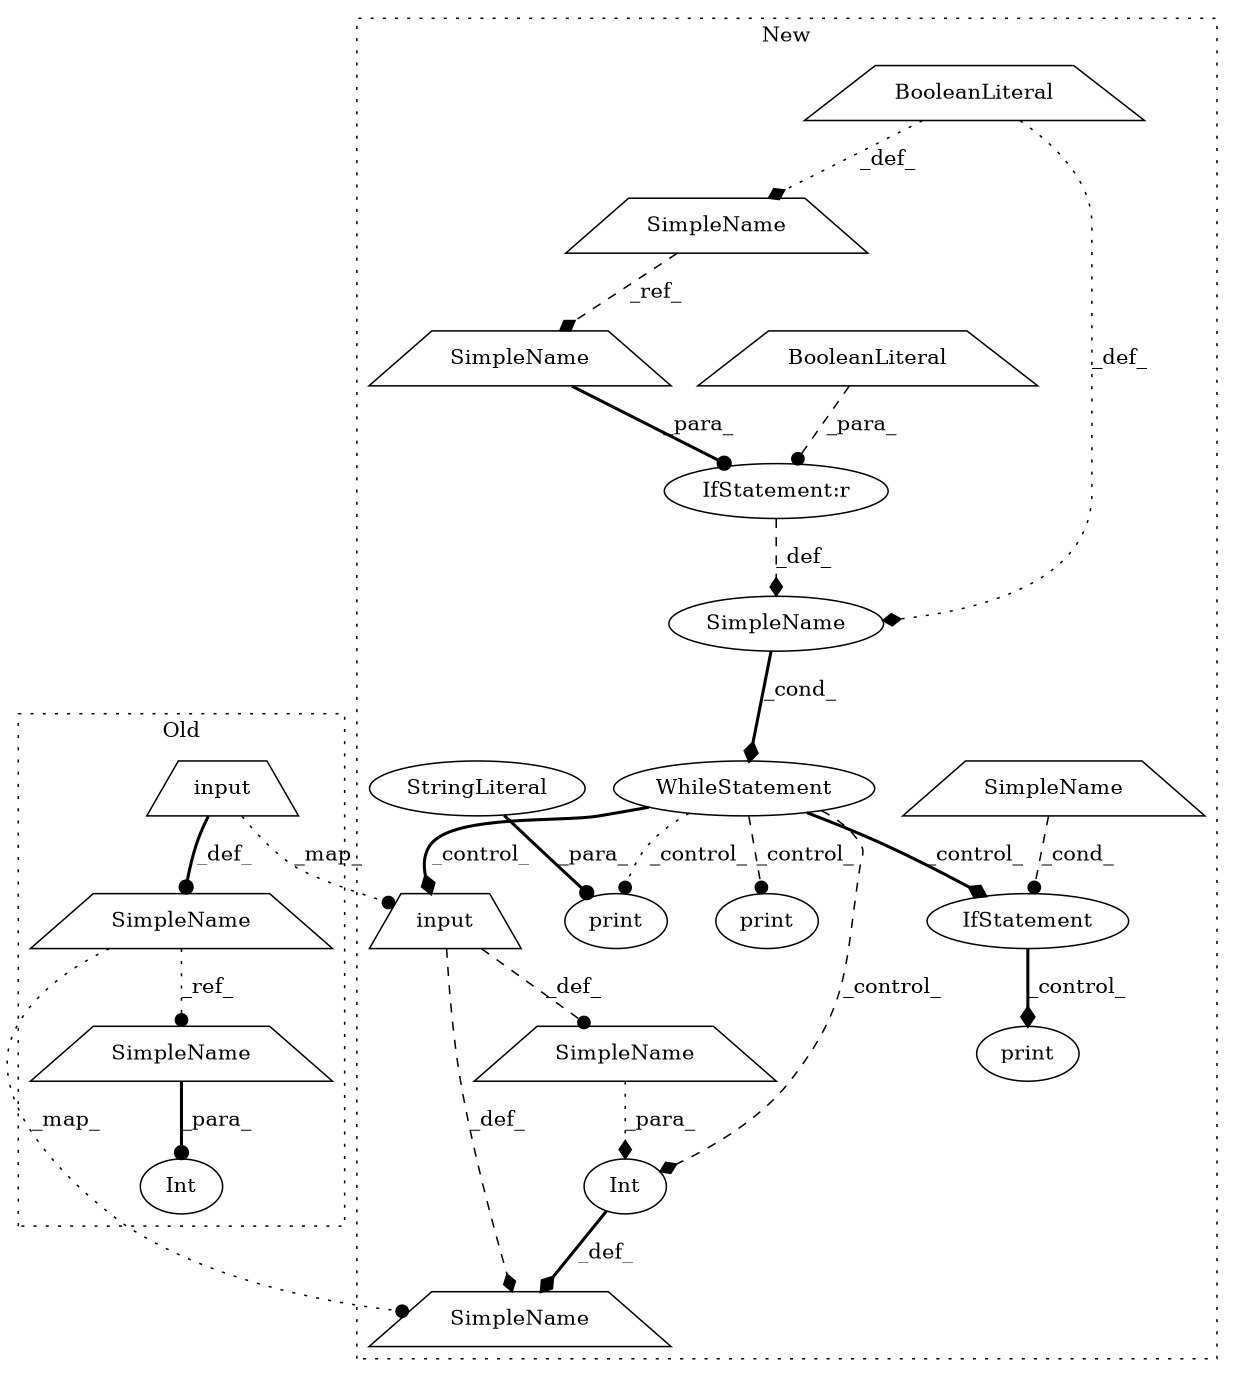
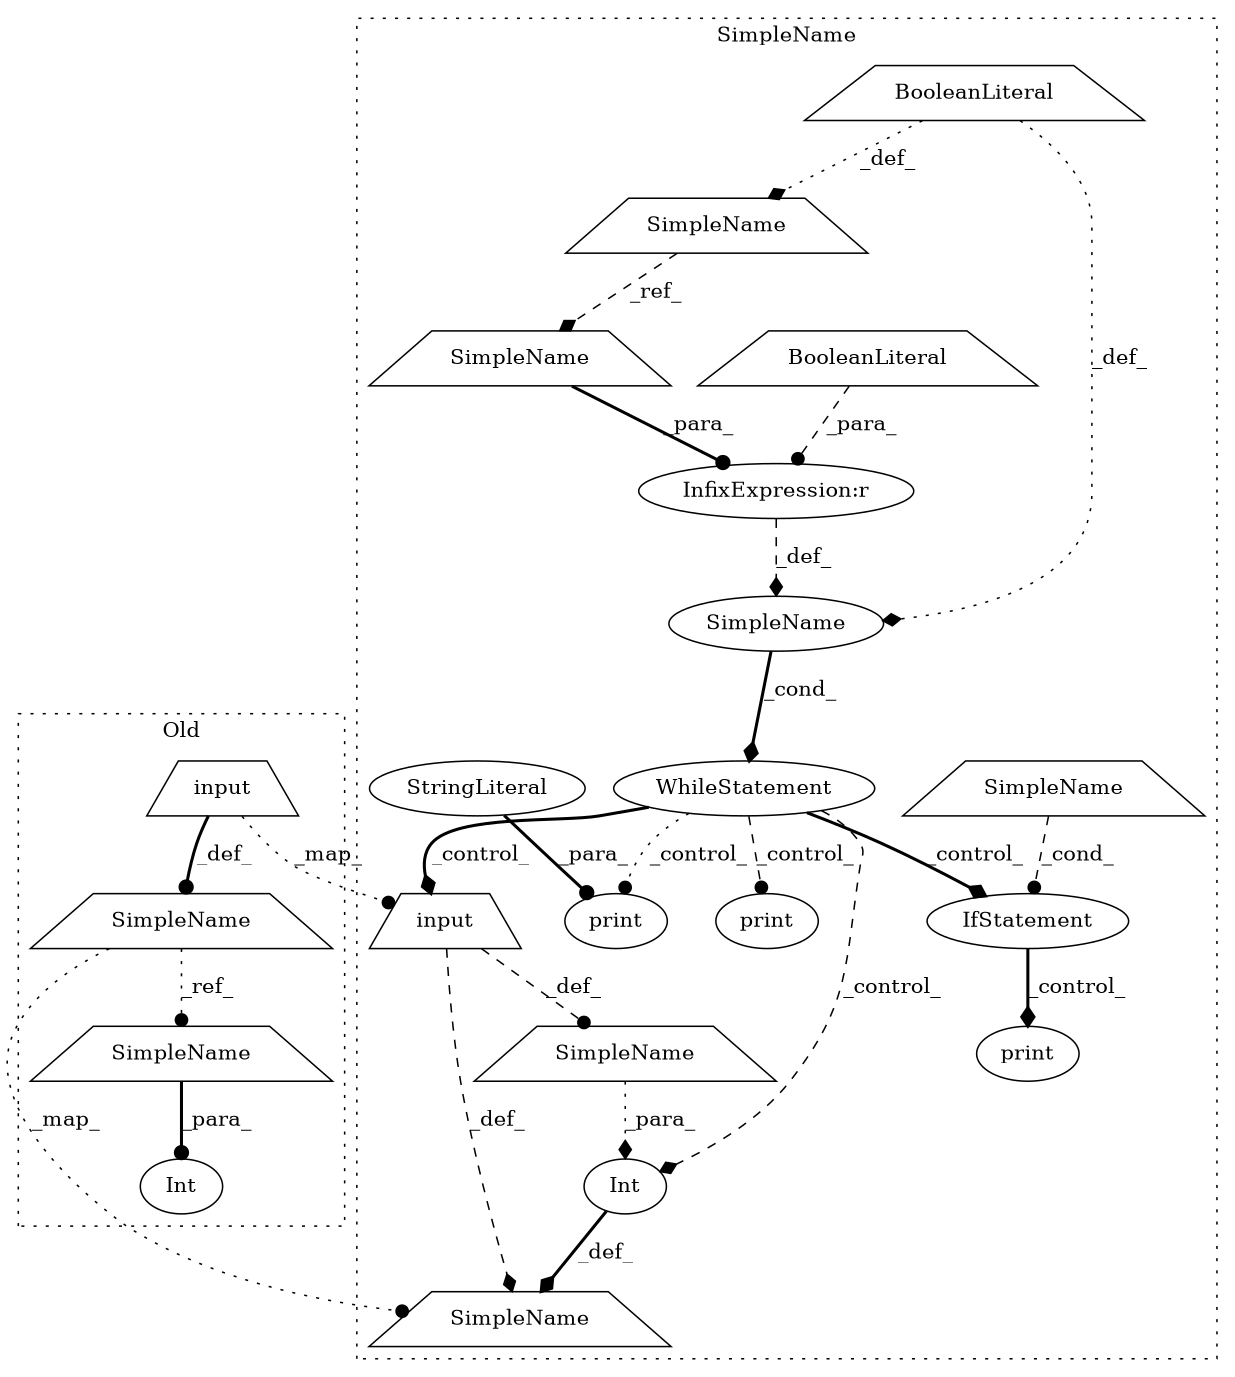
(787, 36) -> (787, 36)
(776, 491) -> (776, 491)
